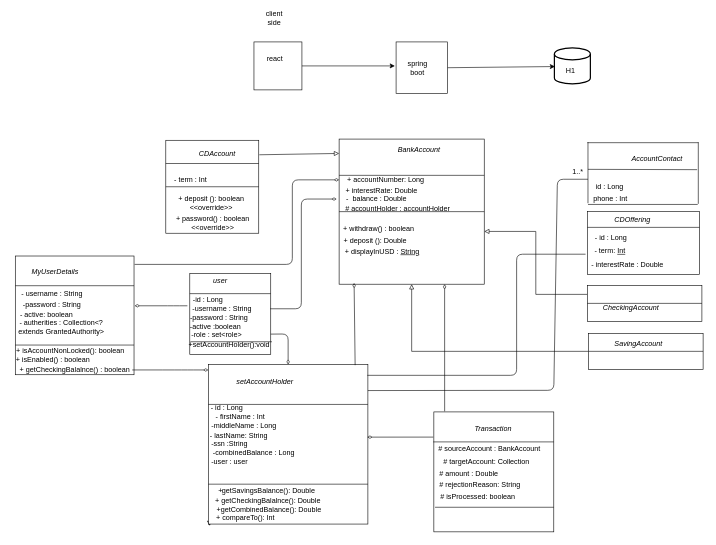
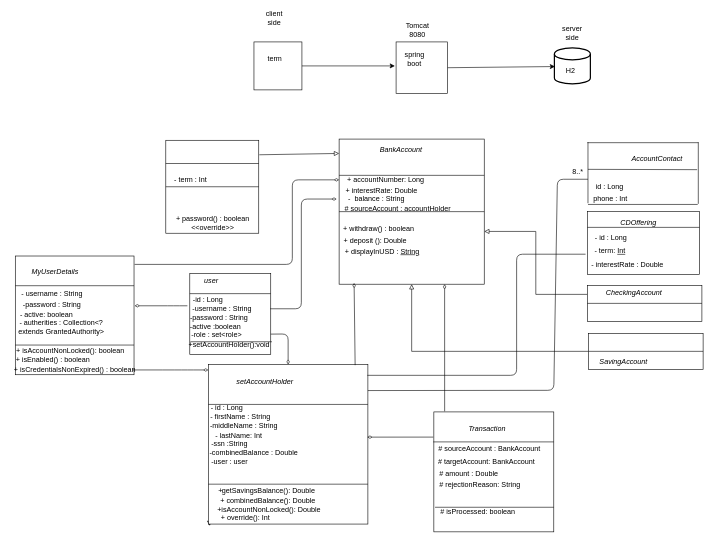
none -> (418, 30)
none -> (573, 33)
(275, 59) -> (275, 59)
(418, 68) -> (415, 59)
(571, 71) -> (571, 71)
(419, 150) -> (401, 150)
(218, 153) -> none
(578, 172) -> (578, 172)
(377, 199) -> (377, 199)
(212, 203) -> none
(398, 209) -> (398, 209)
(633, 220) -> (639, 223)
(221, 281) -> (212, 281)
(631, 308) -> (634, 293)
(639, 344) -> (624, 362)
(75, 370) -> (75, 370)
(241, 417) -> (241, 417)
(244, 426) -> (244, 426)
(494, 429) -> (488, 429)
(239, 436) -> (239, 436)
(254, 453) -> (254, 453)
(487, 462) -> (487, 462)
(478, 497) -> (478, 512)
(268, 501) -> (268, 501)
(270, 510) -> (270, 510)
(246, 518) -> (246, 518)
